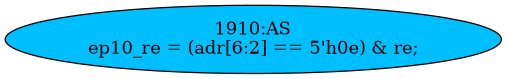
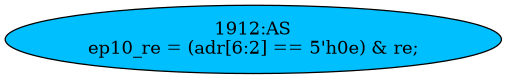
(253, 39) -> (253, 39)
